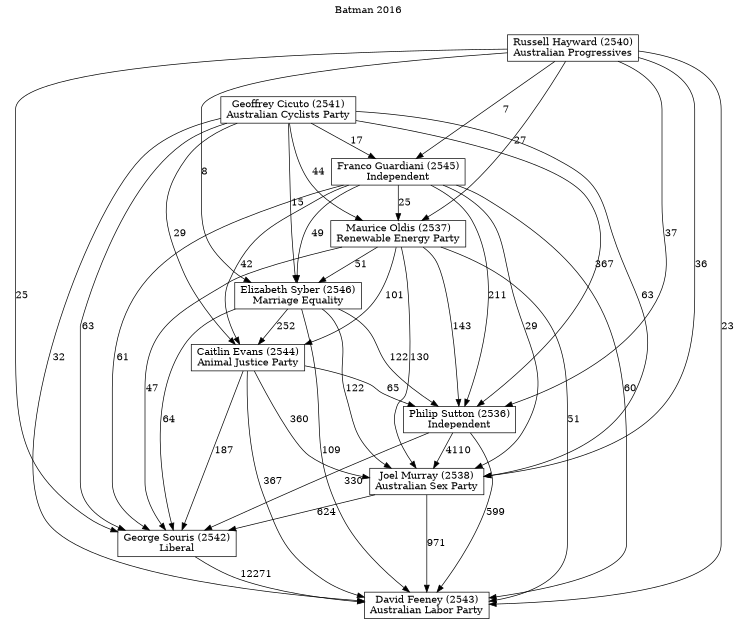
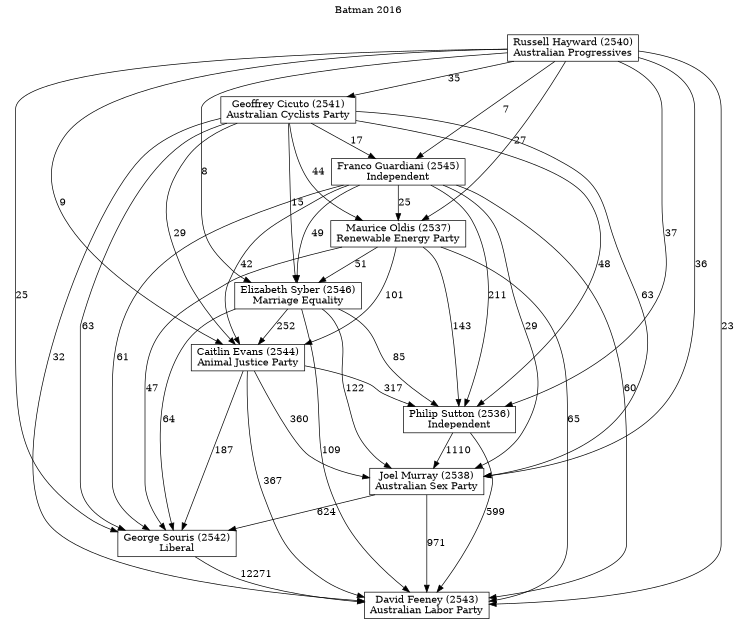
none -> (434, 78)
none -> (139, 92)
(605, 265) -> (605, 265)
(399, 358) -> (399, 358)
(410, 358) -> none
(393, 389) -> (393, 389)
(574, 420) -> (574, 420)
(458, 451) -> (458, 451)
(319, 479) -> none
